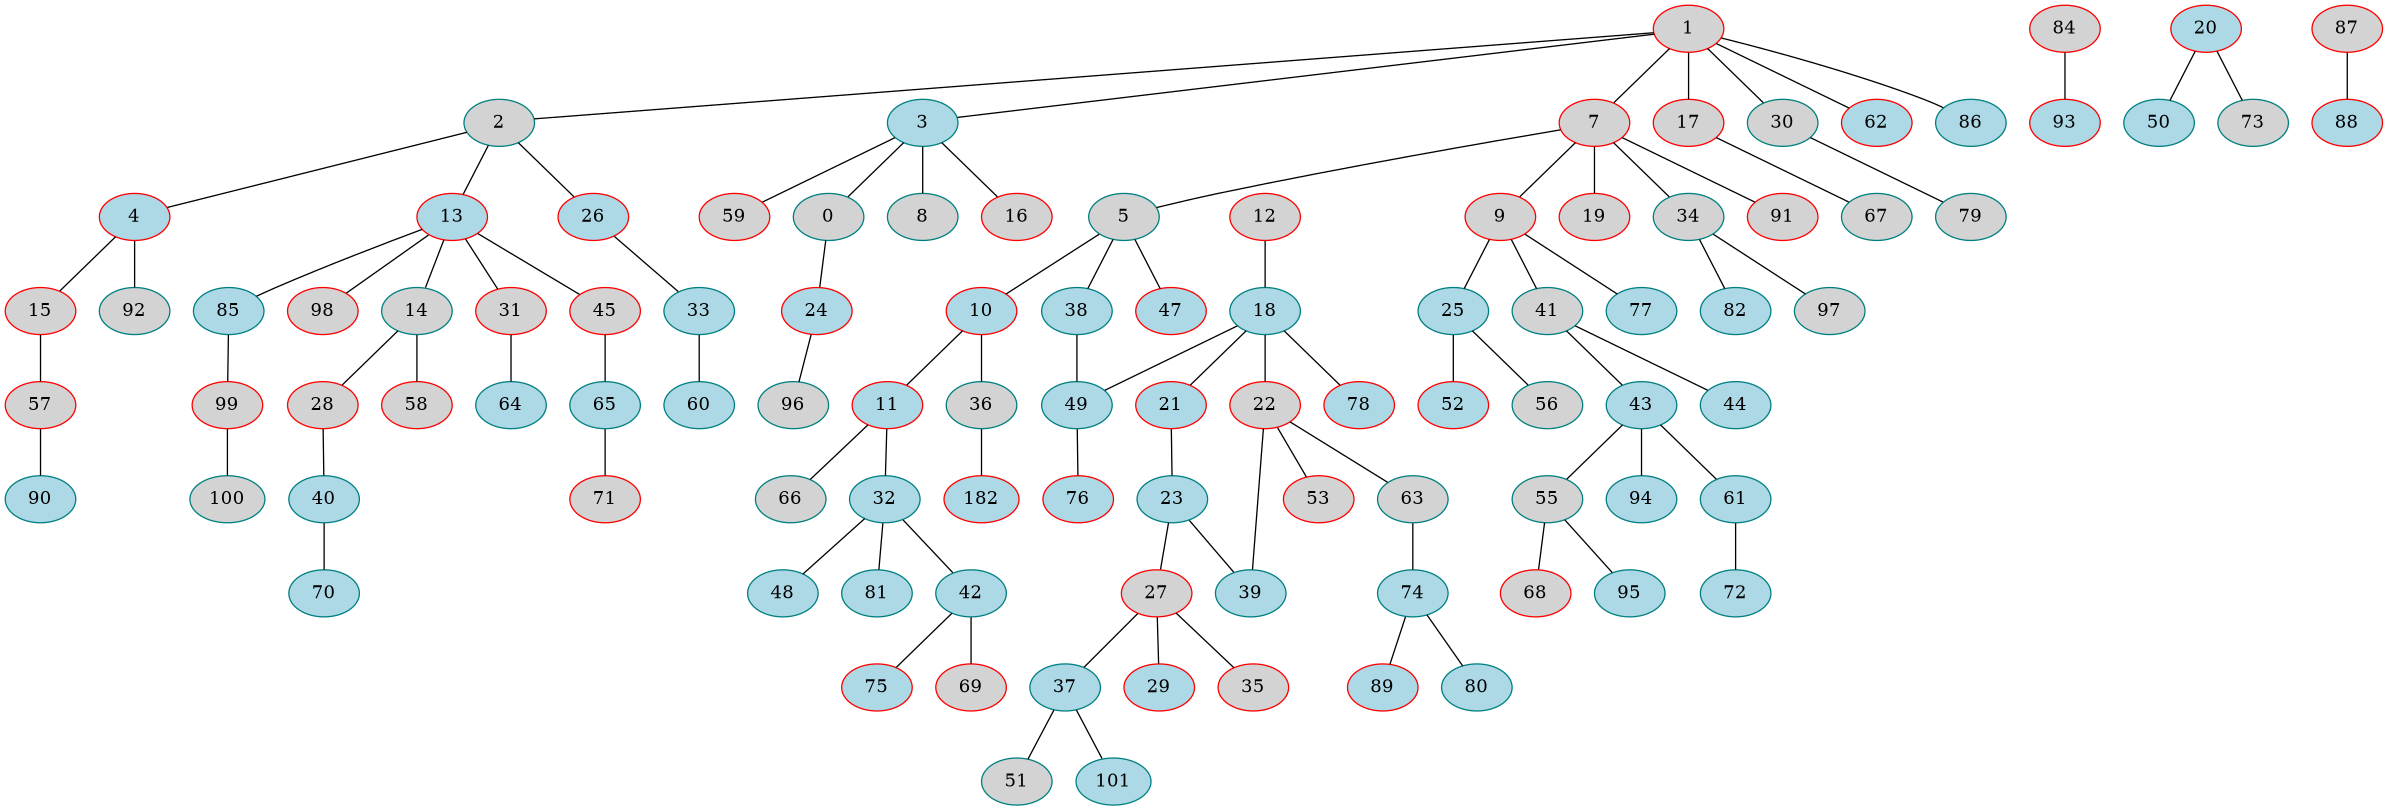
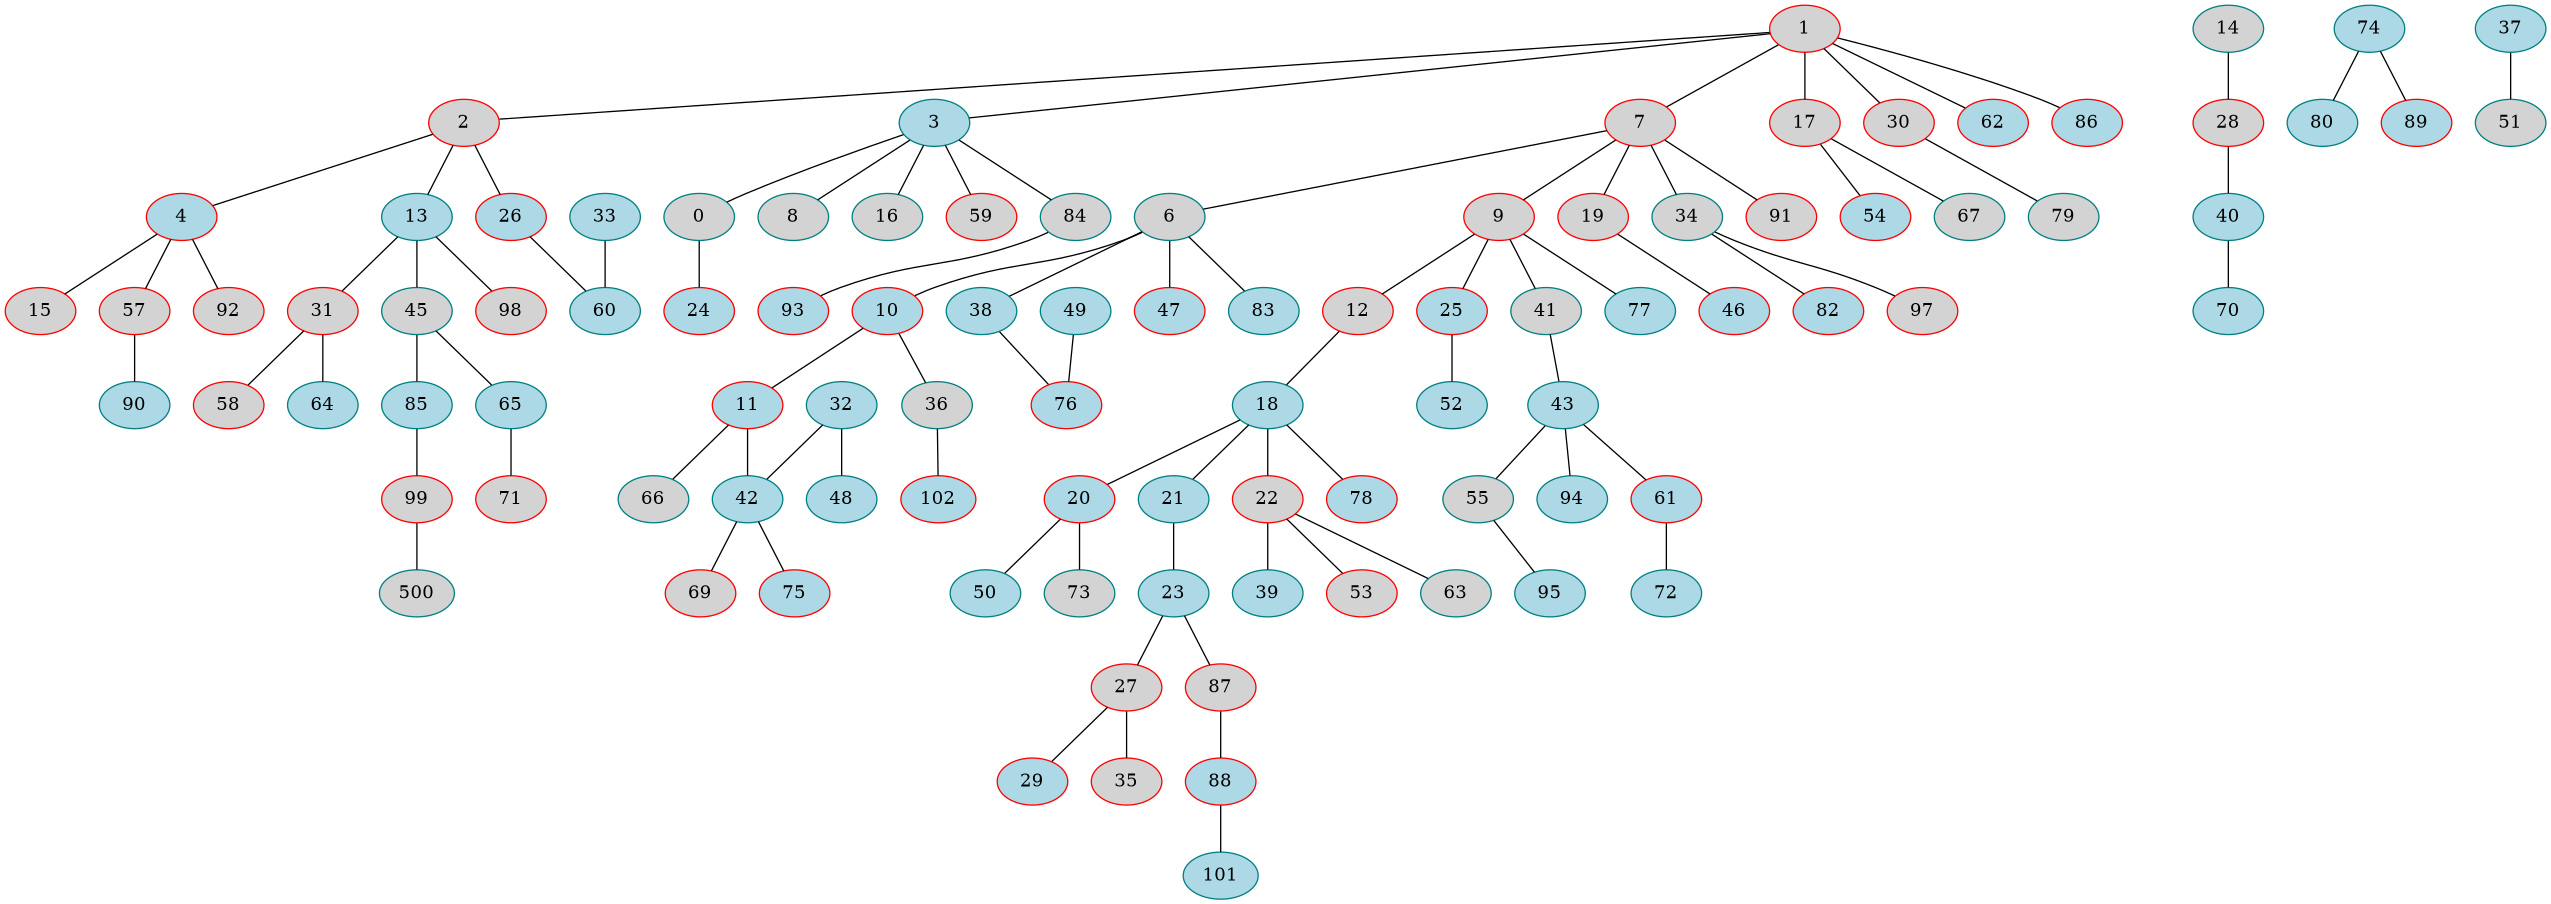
(2065, 29) -> (1076, 217)
(499, 123) -> (464, 123)
(1783, 123) -> (1899, 123)
(1971, 123) -> (2087, 123)
none -> (1005, 170)
(452, 217) -> (417, 217)
(1017, 217) -> (887, 217)
(1124, 217) -> (1170, 217)
none -> (1875, 217)
(339, 262) -> (417, 358)
(435, 264) -> none
(646, 264) -> (558, 264)
none -> (1428, 264)
(135, 311) -> (229, 311)
(605, 311) -> (417, 311)
none -> (1264, 311)
(1453, 311) -> (1452, 311)
none -> (1734, 311)
(1736, 311) -> (1828, 311)
(1830, 311) -> (1923, 311)
(41, 358) -> (158, 264)
(417, 358) -> (276, 358)
(1077, 358) -> (1024, 358)
(1171, 358) -> (1174, 452)
(793, 405) -> none
(1171, 405) -> (1174, 499)
(1453, 405) -> (1452, 405)
(1547, 405) -> none
(1736, 405) -> none
(886, 452) -> (748, 452)
(227, 499) -> (417, 593)
(982, 499) -> (938, 499)
(1736, 499) -> (1666, 499)
(1212, 546) -> (1197, 640)
(1413, 546) -> none
(877, 593) -> none
(1536, 593) -> none
(1111, 640) -> none
(1089, 734) -> (1221, 829)
